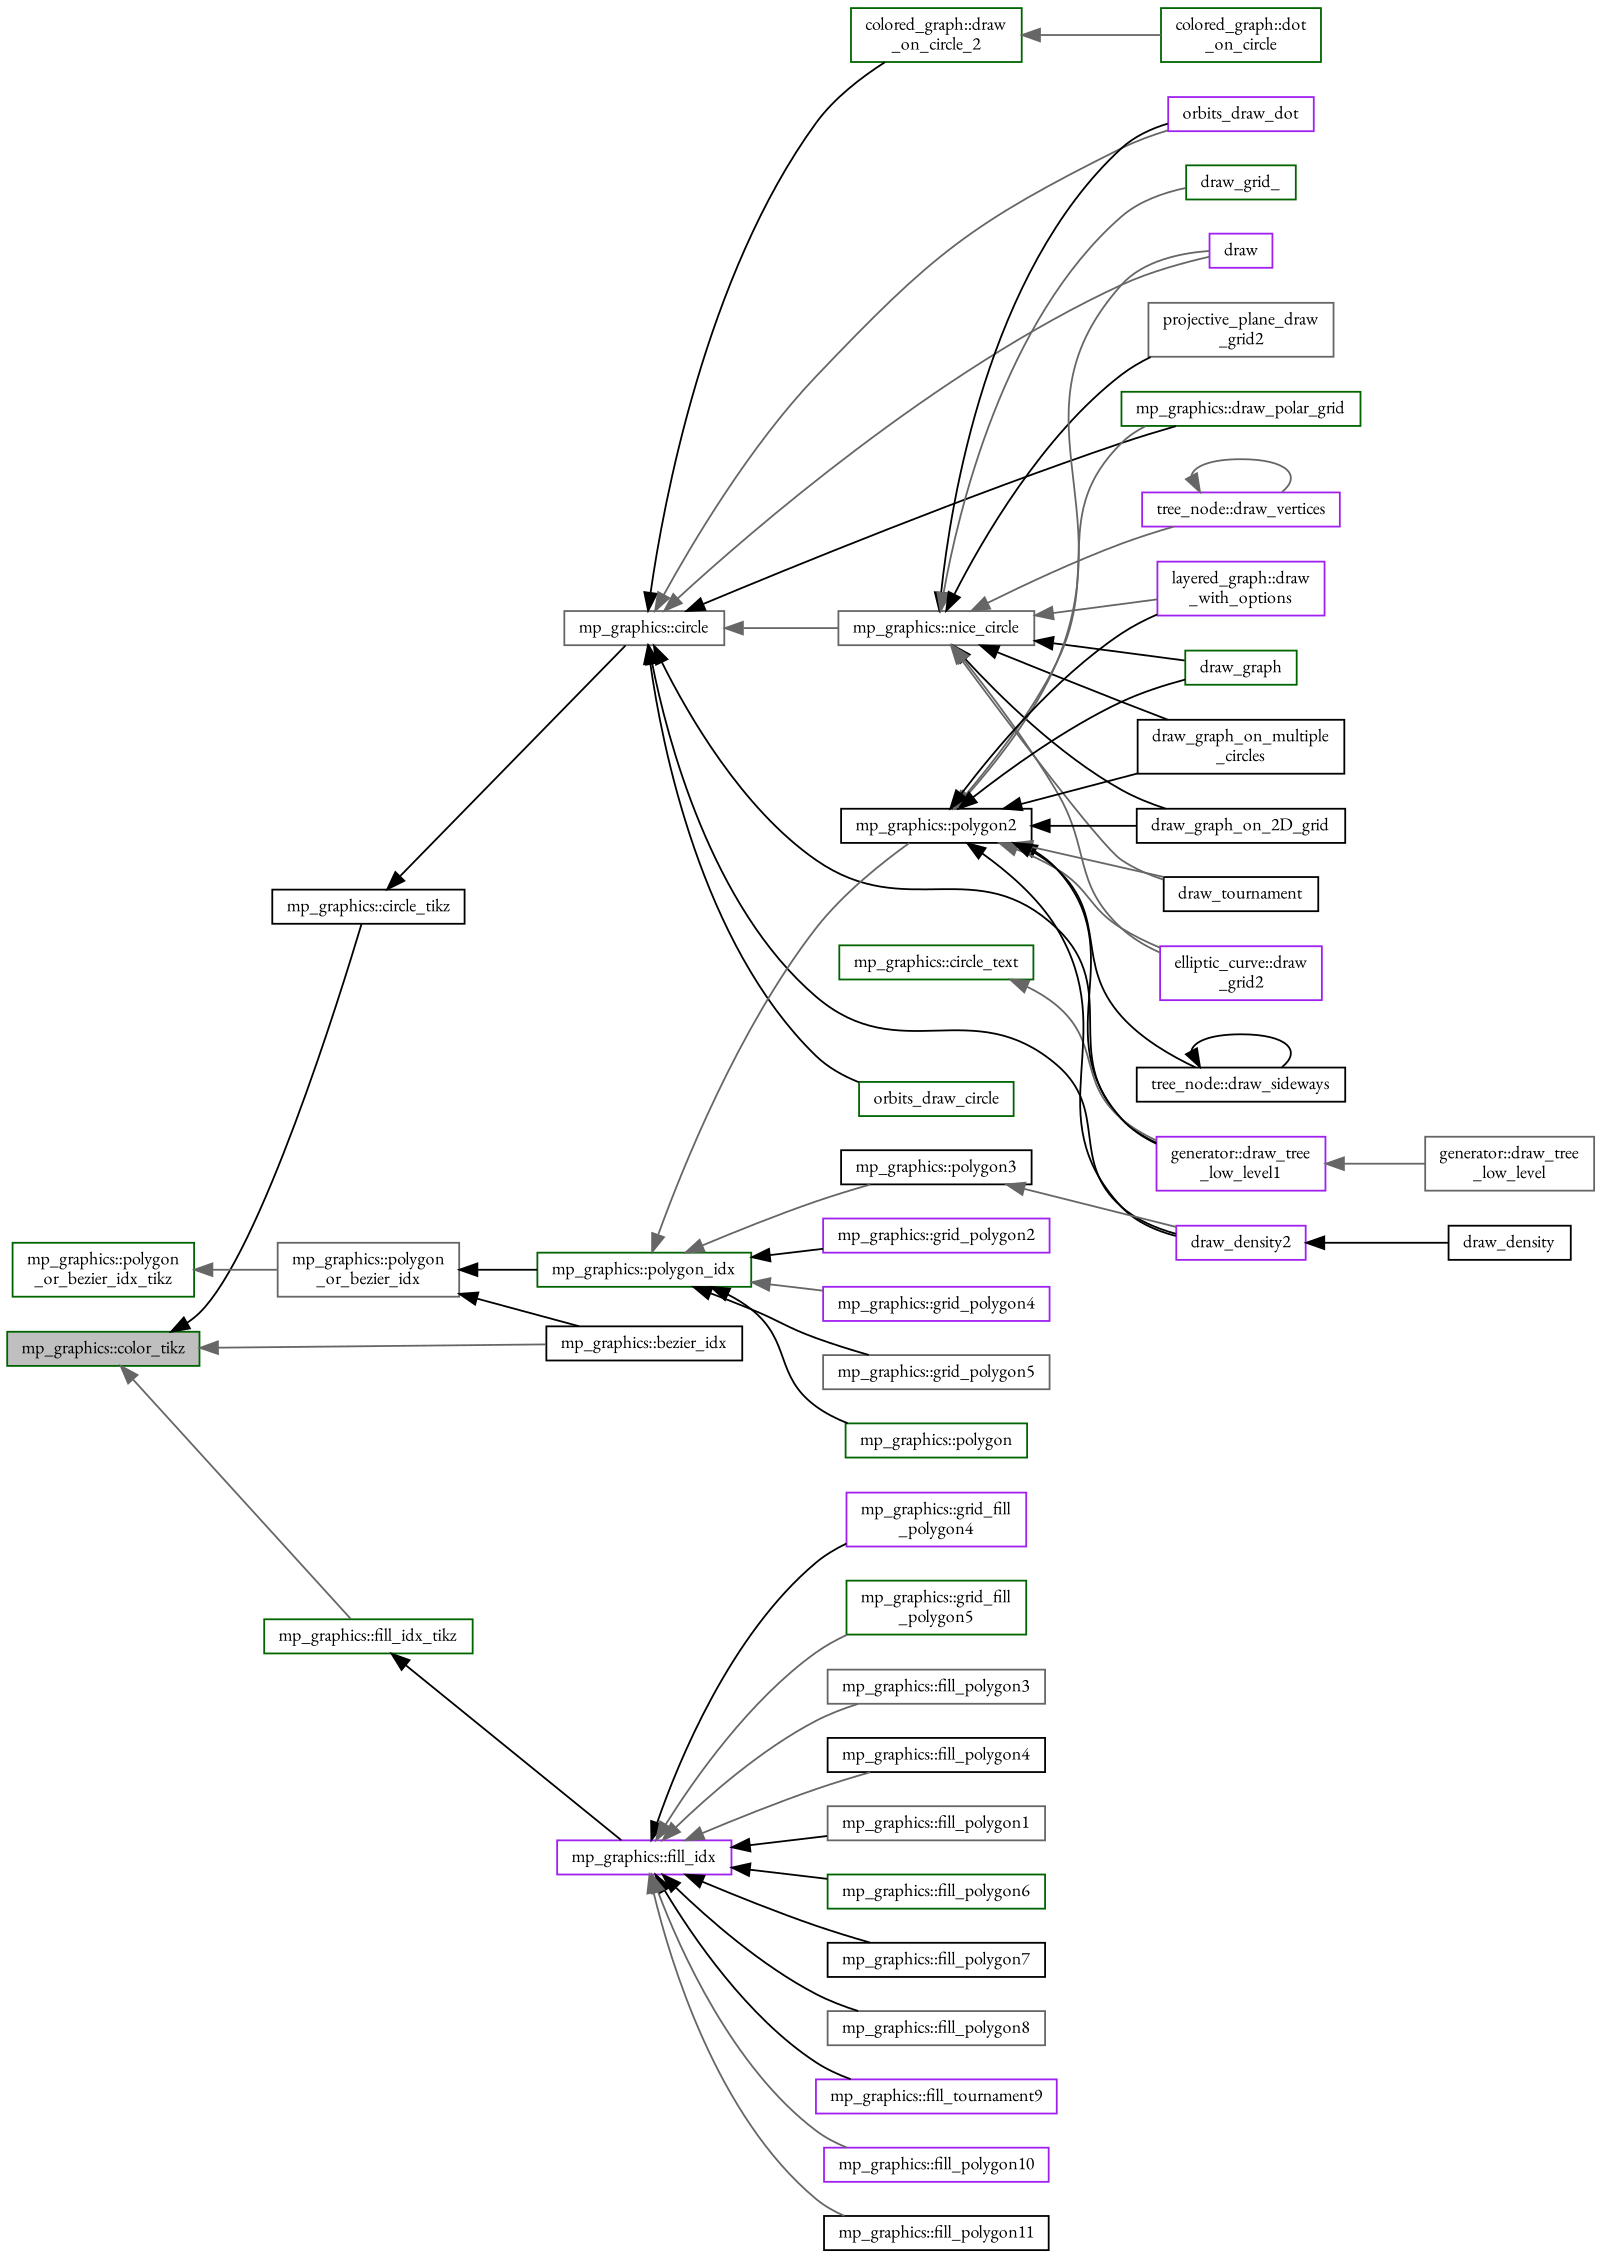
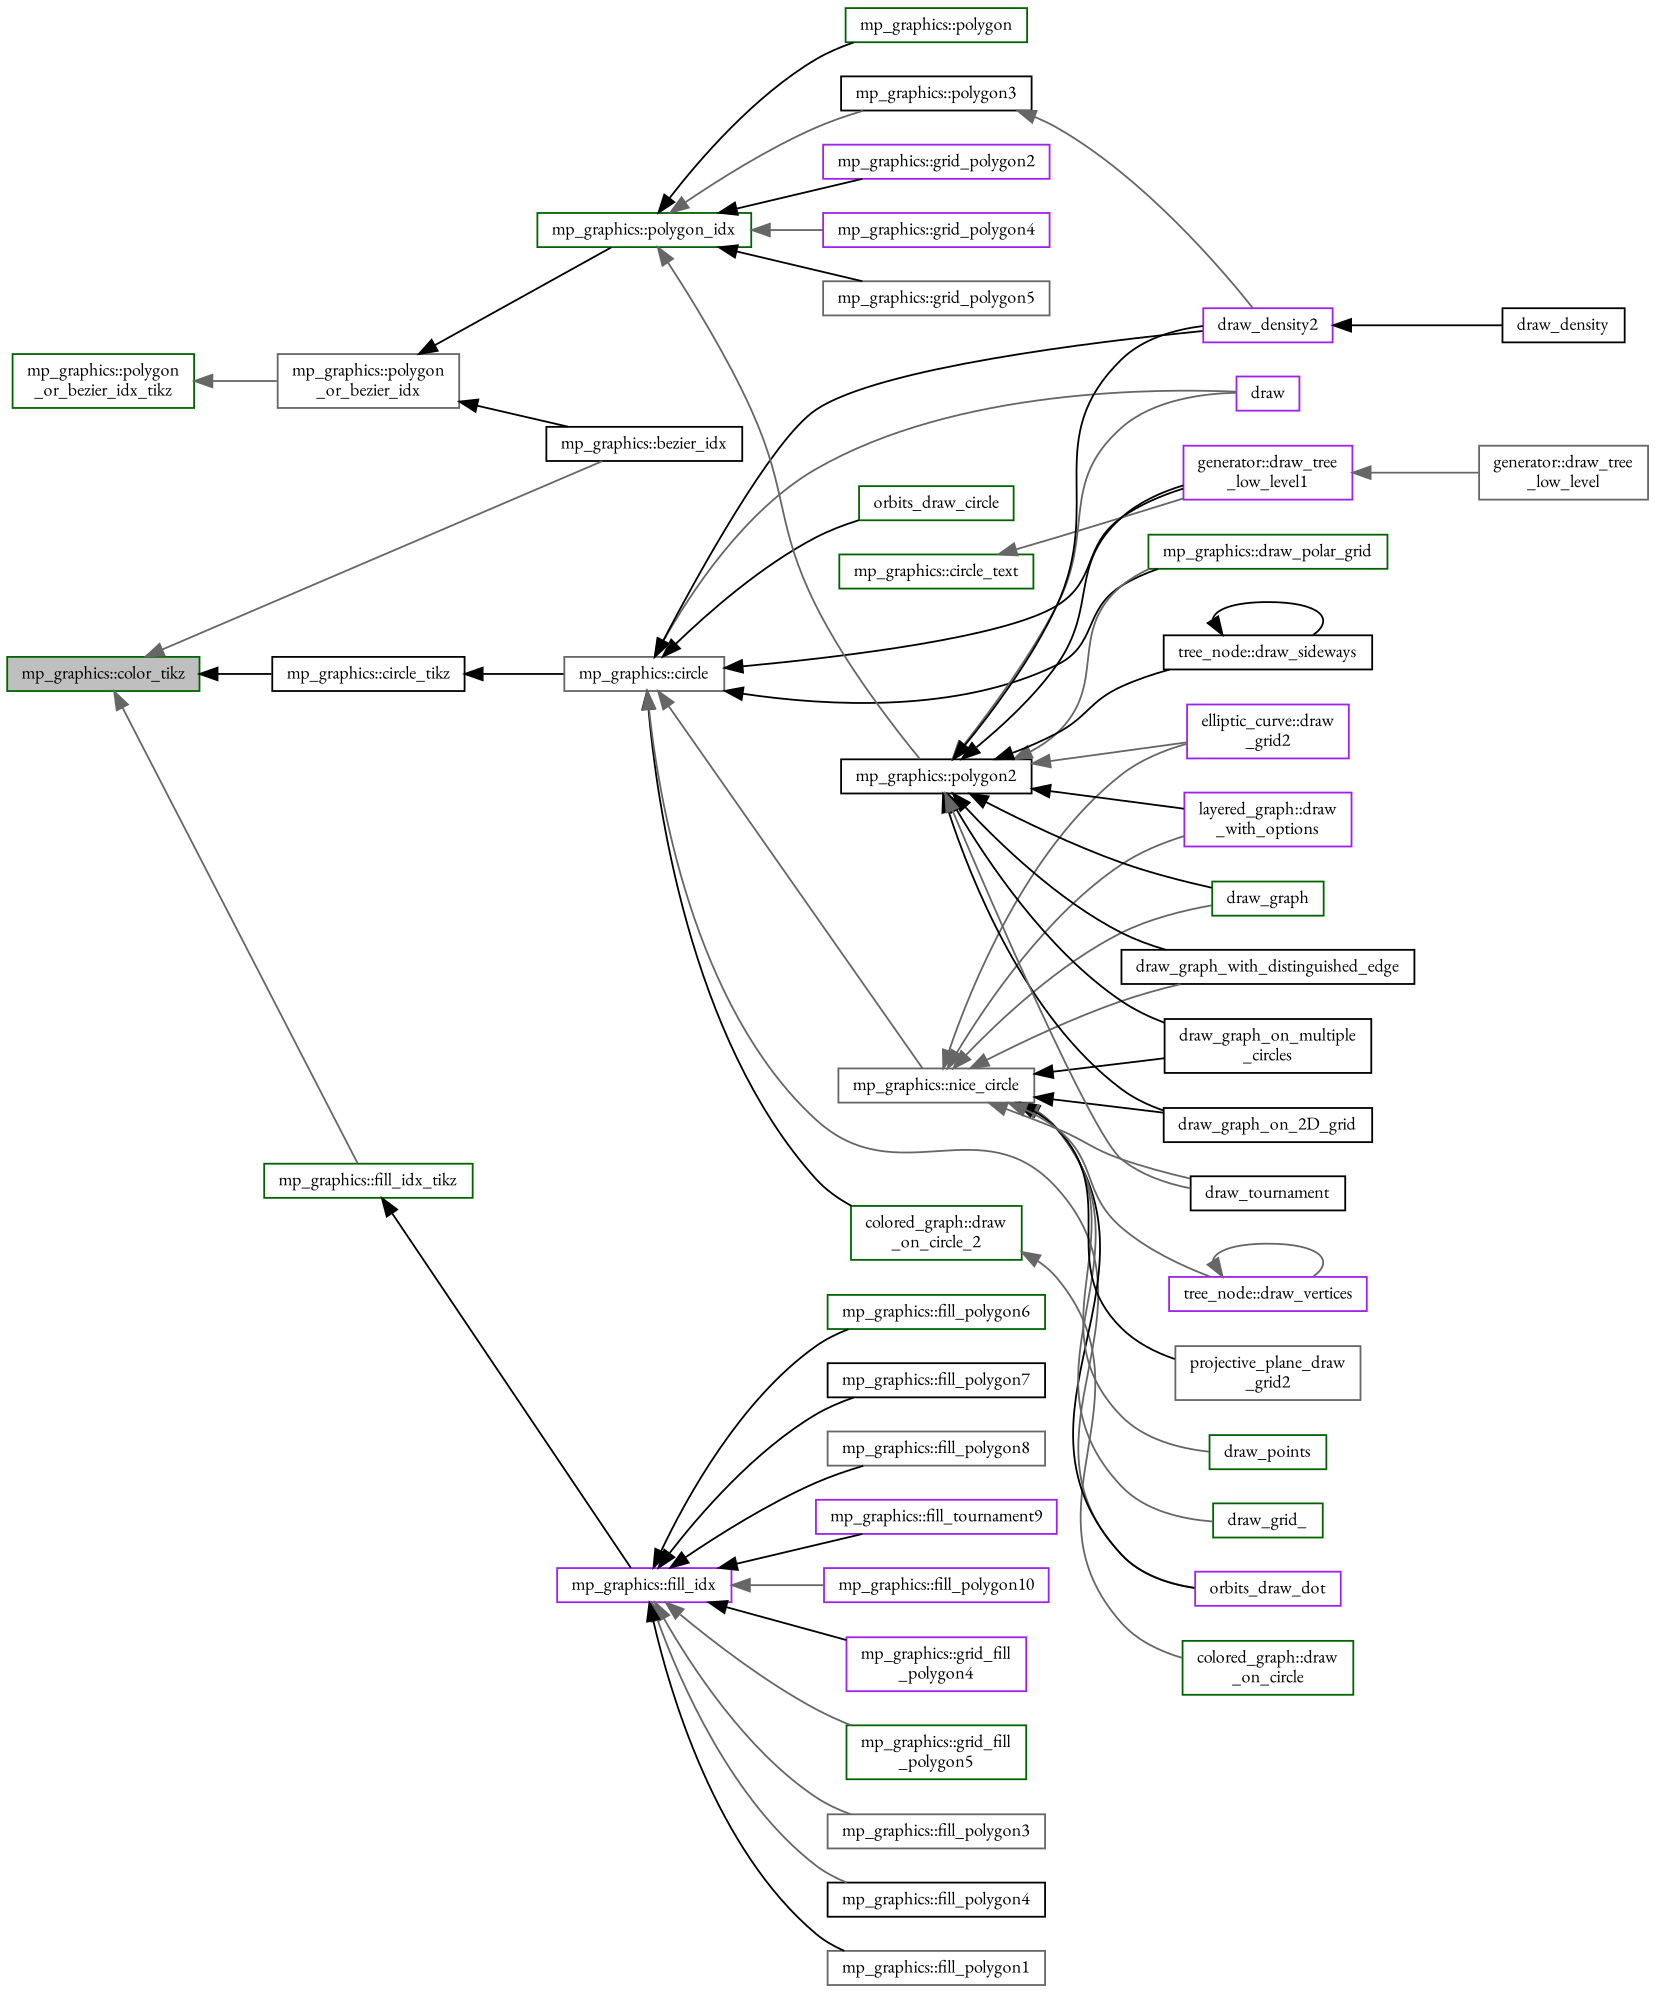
(1241, 35) -> (1268, 1668)
(1119, 652) -> (1083, 955)
none -> (1268, 967)
none -> (1268, 1452)
(936, 2233) -> none
